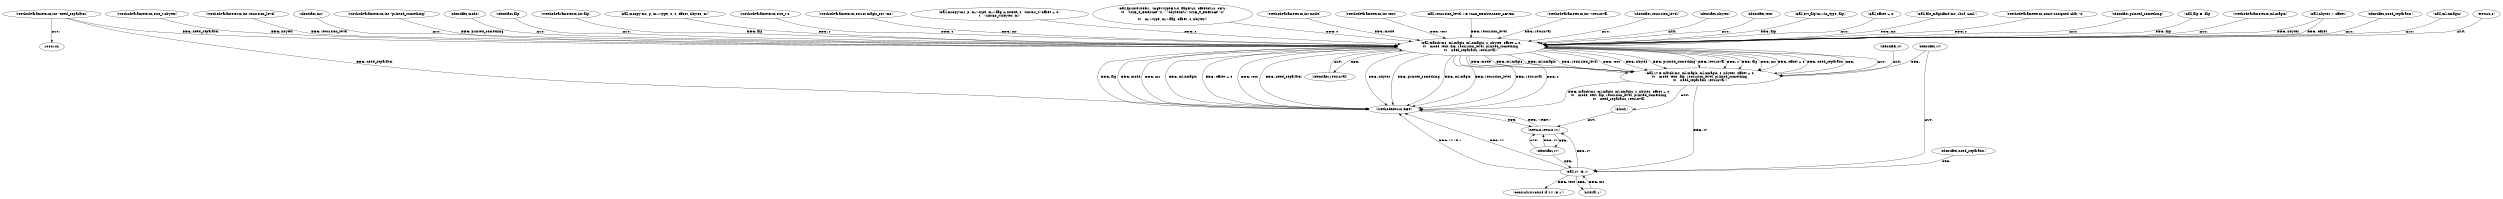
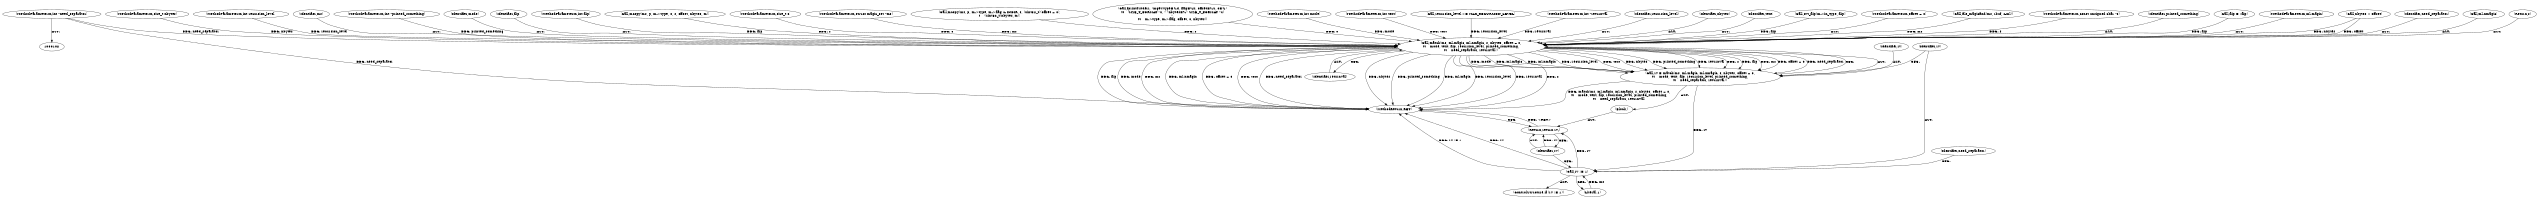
(1881, 14) -> (1899, 14)
(1567, 182) -> (1565, 182)
